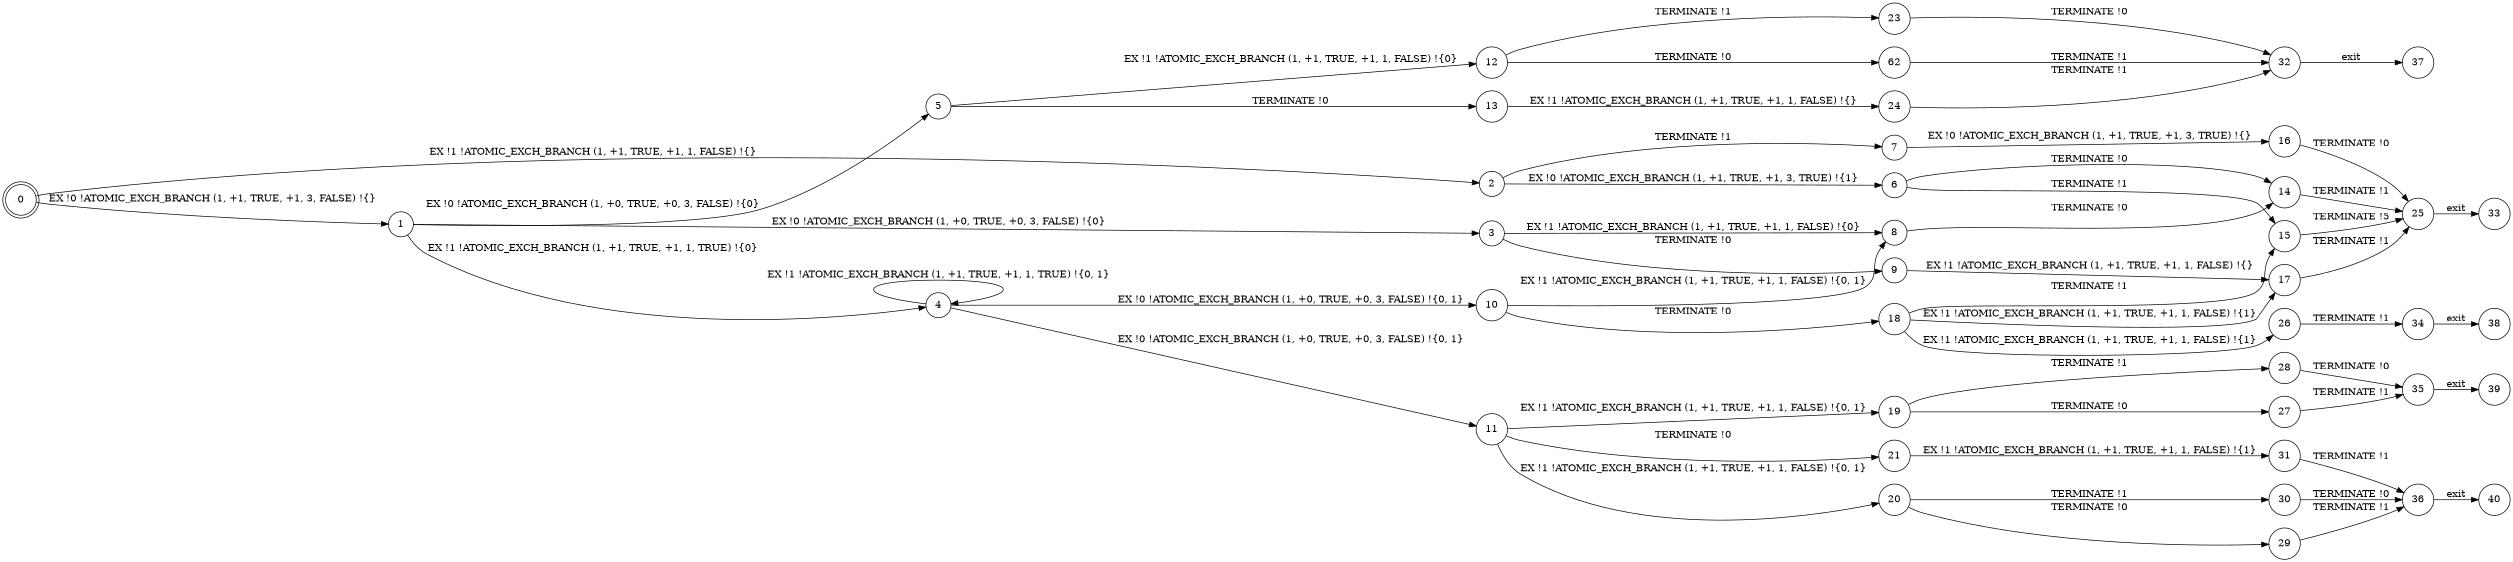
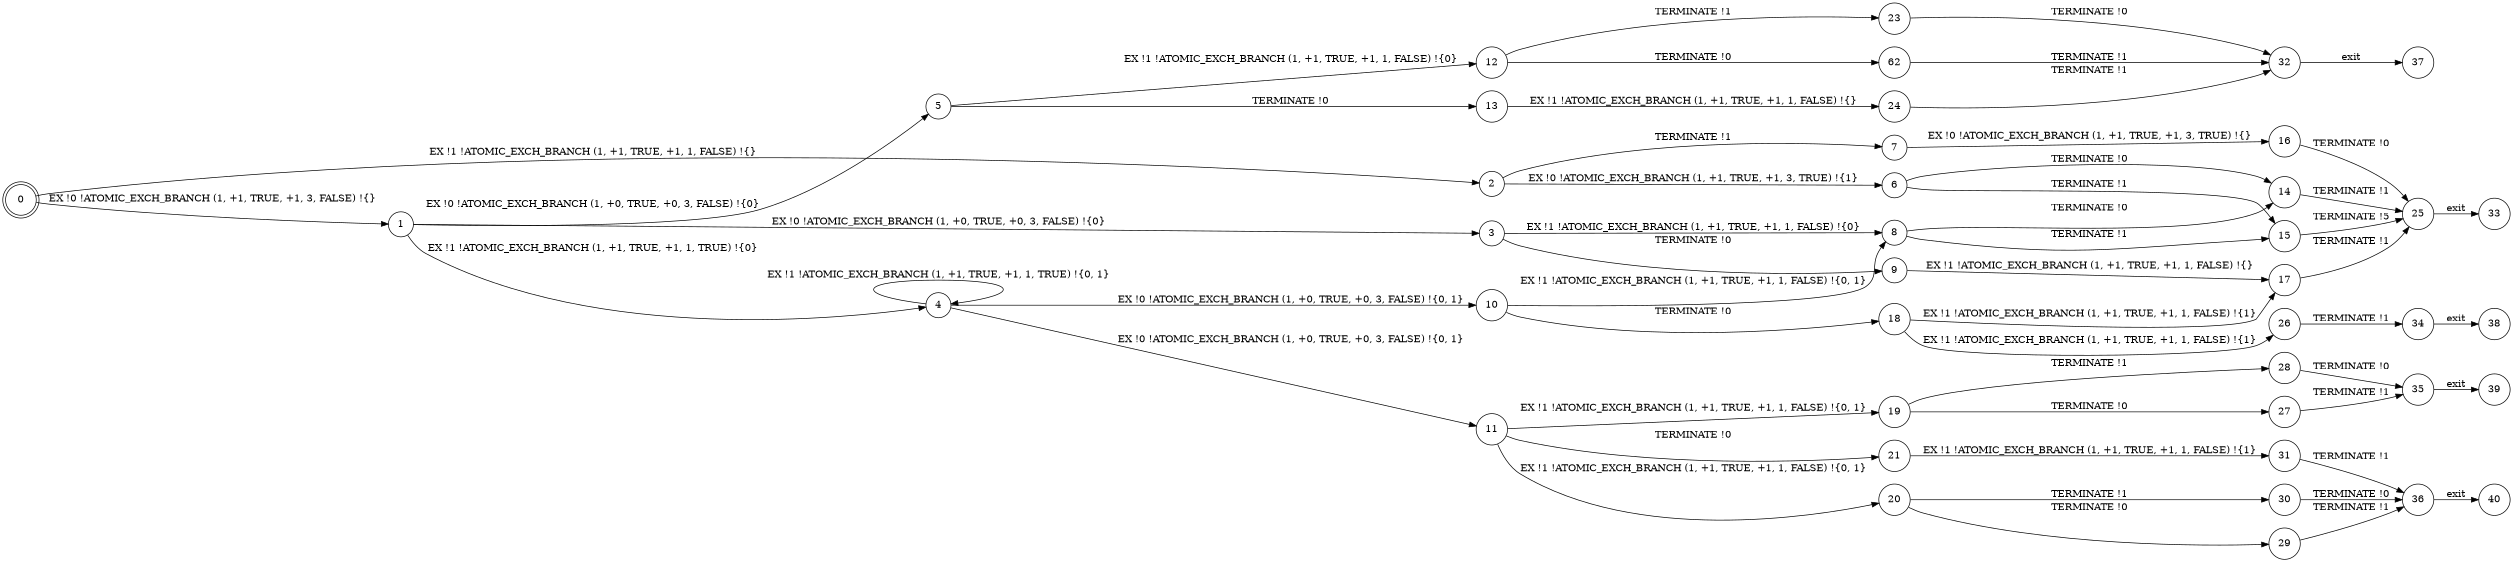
(2104, 306) -> (2084, 250)
